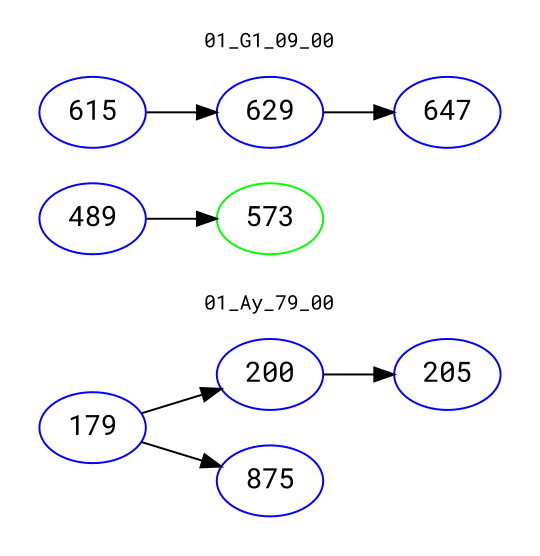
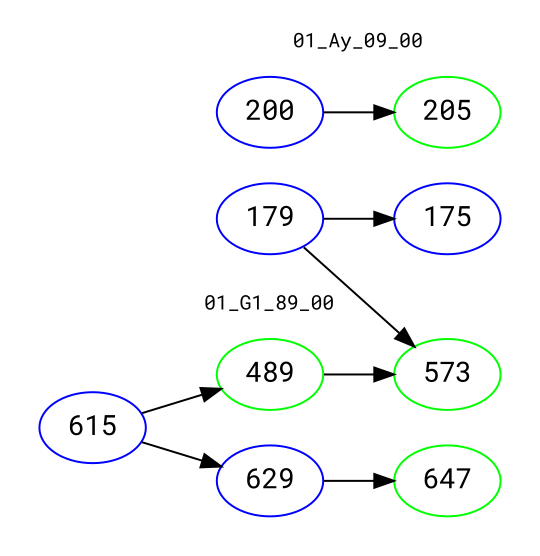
(270, 42) -> (270, 304)
(447, 112) -> (447, 481)
(93, 219) -> (270, 374)
(270, 304) -> (359, 42)
(447, 374) -> (447, 112)
(172, 404) -> (361, 299)
none -> (172, 404)
(270, 481) -> (447, 219)
